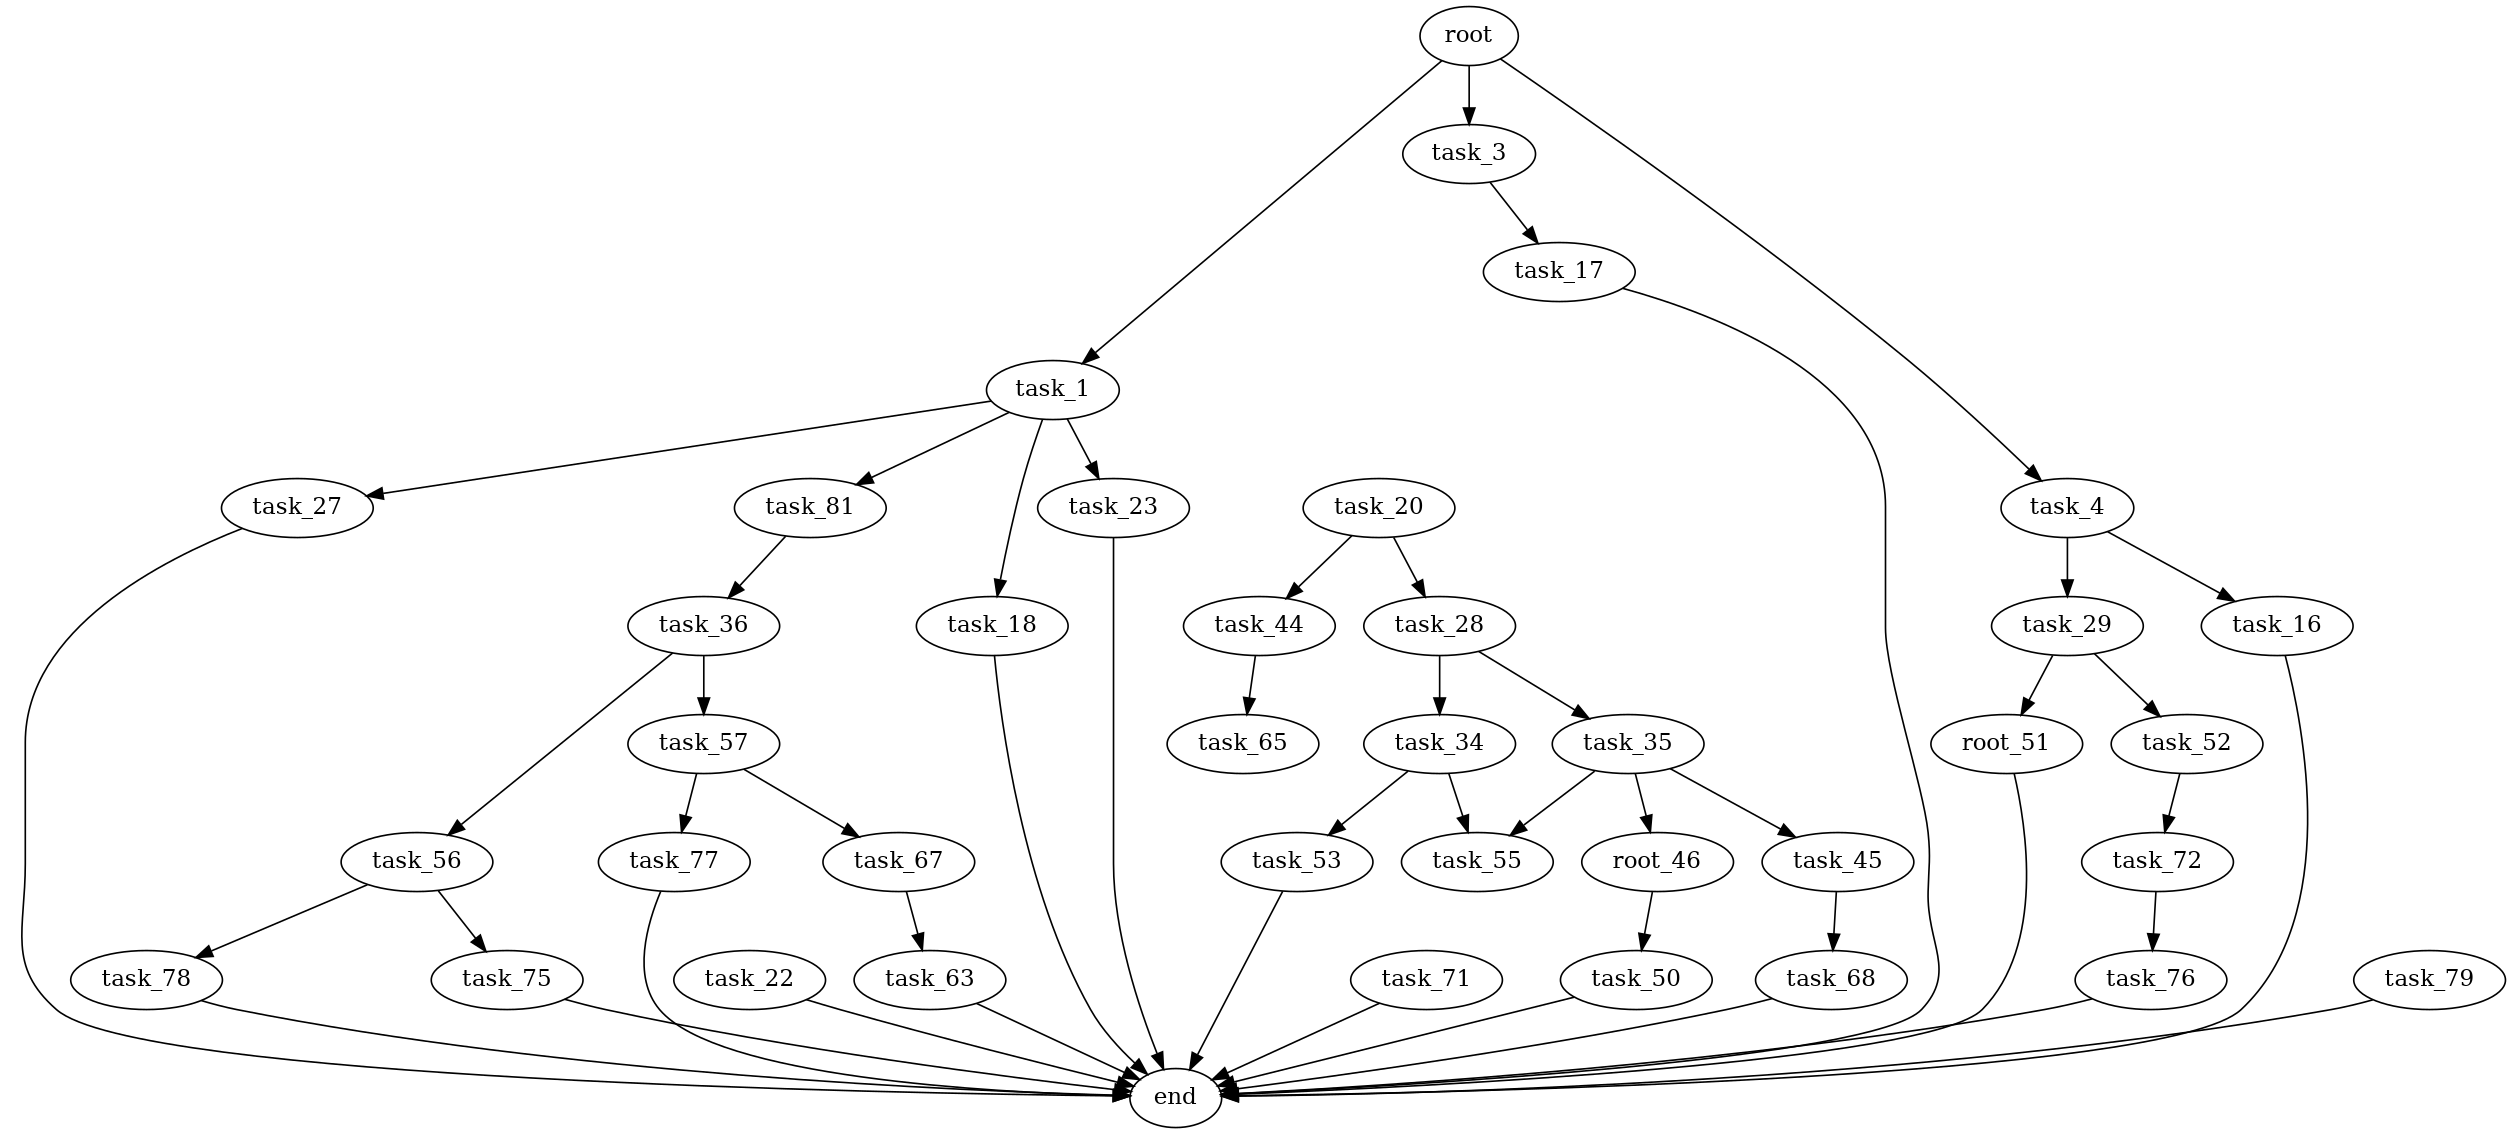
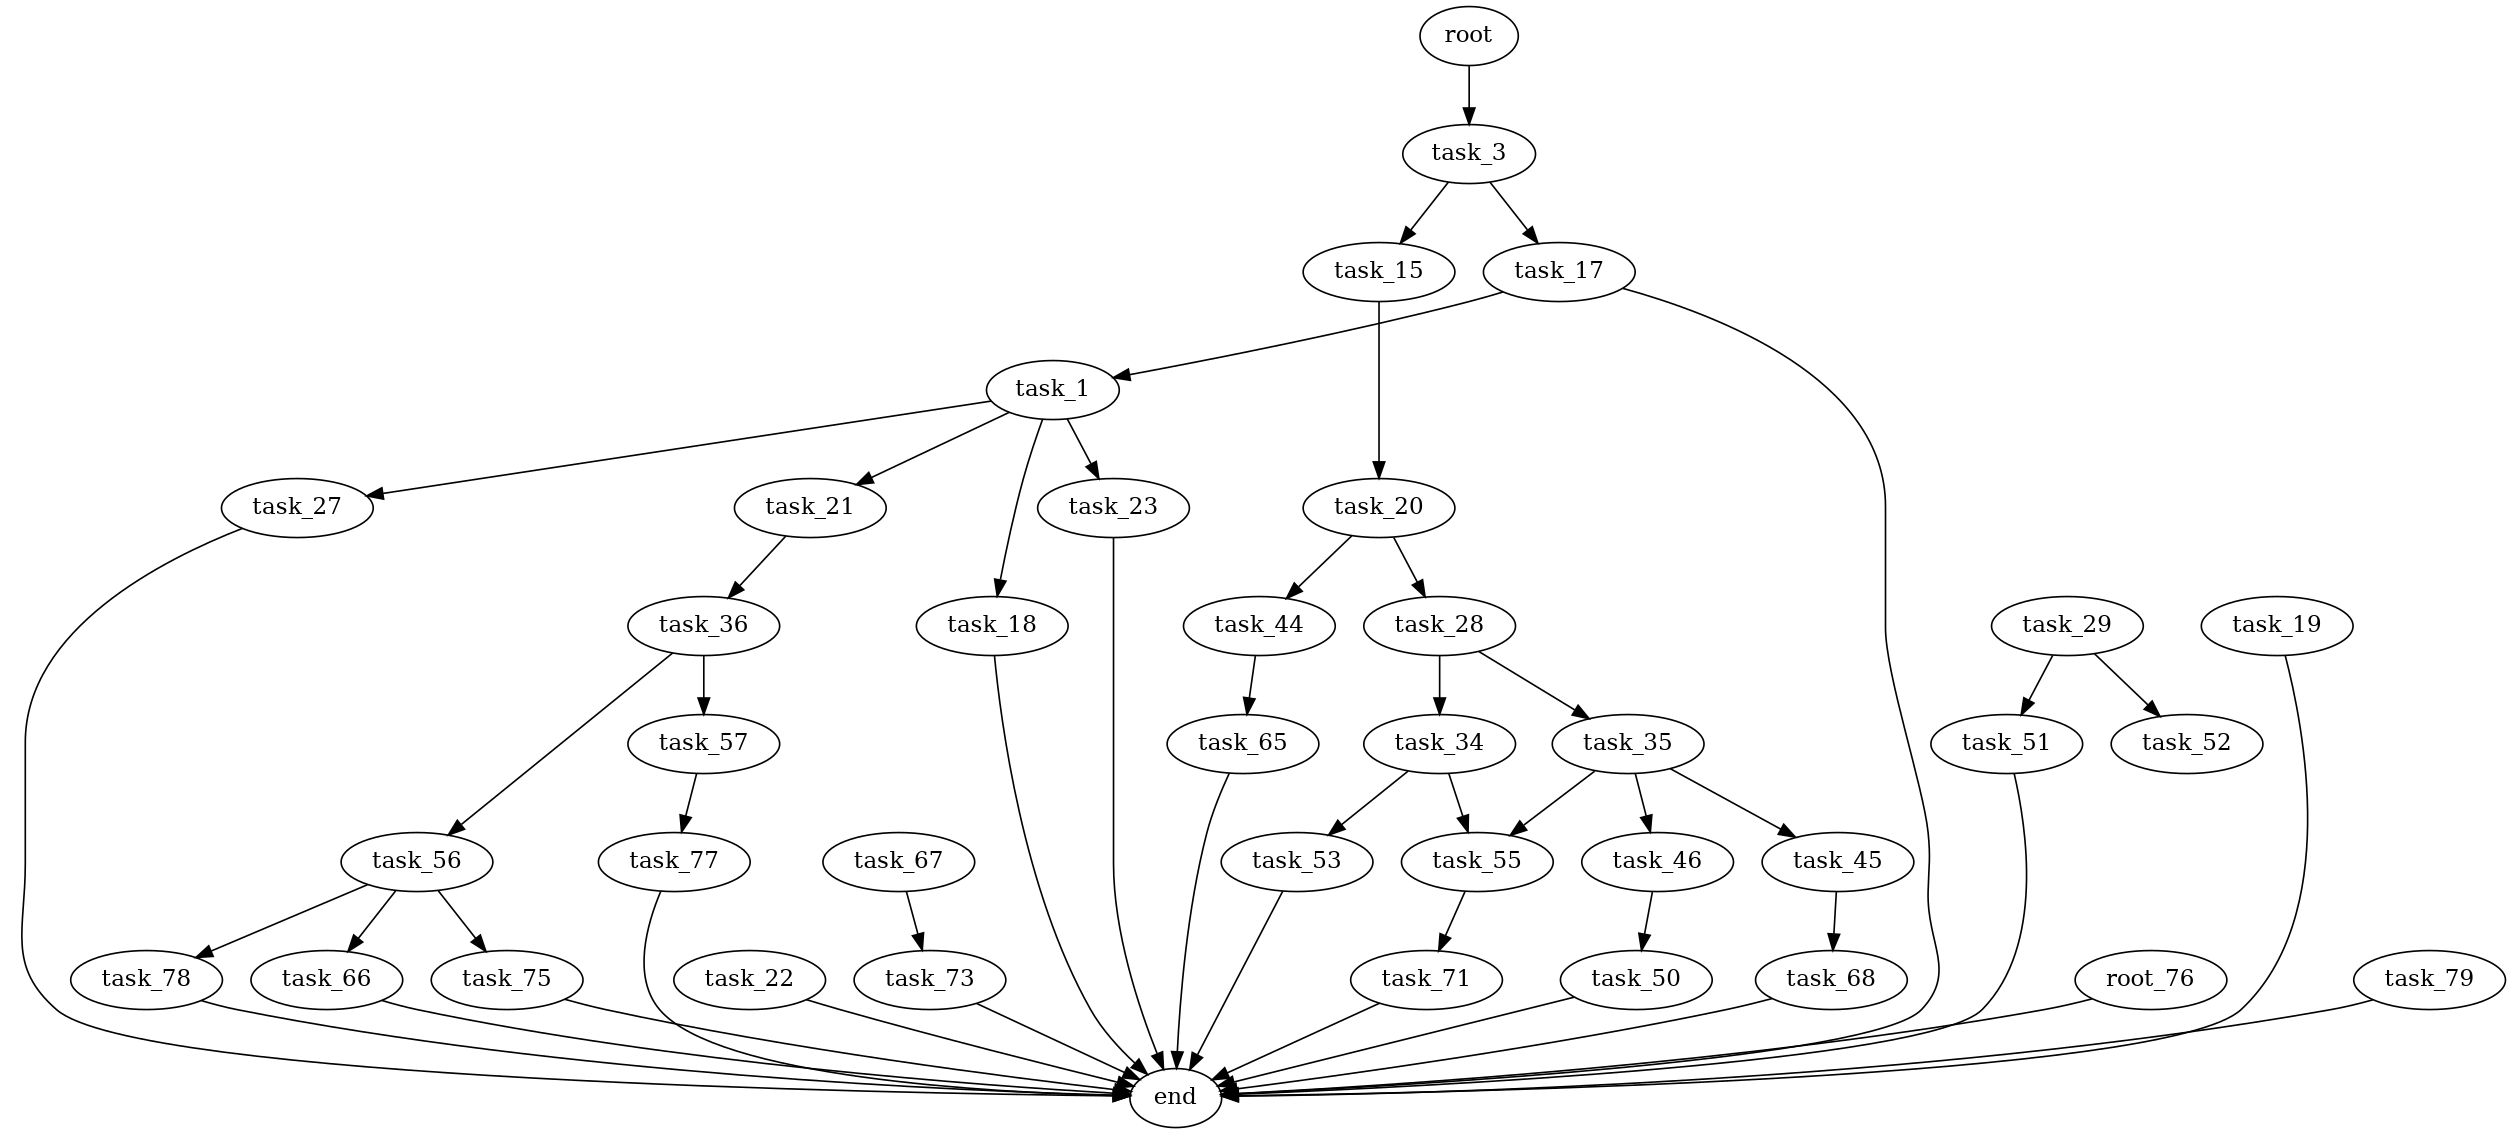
(1269, 207) -> (1317, 337)
none -> (1379, 272)
(810, 508) -> (810, 508)
(2067, 508) -> none
(2277, 626) -> (2277, 626)
(2007, 744) -> (2007, 744)
(794, 799) -> none
(1658, 862) -> (1658, 862)
(2158, 862) -> none
none -> (1191, 910)
none -> (1455, 914)
none -> (327, 980)
(930, 980) -> (930, 980)
(2151, 980) -> (2151, 980)
